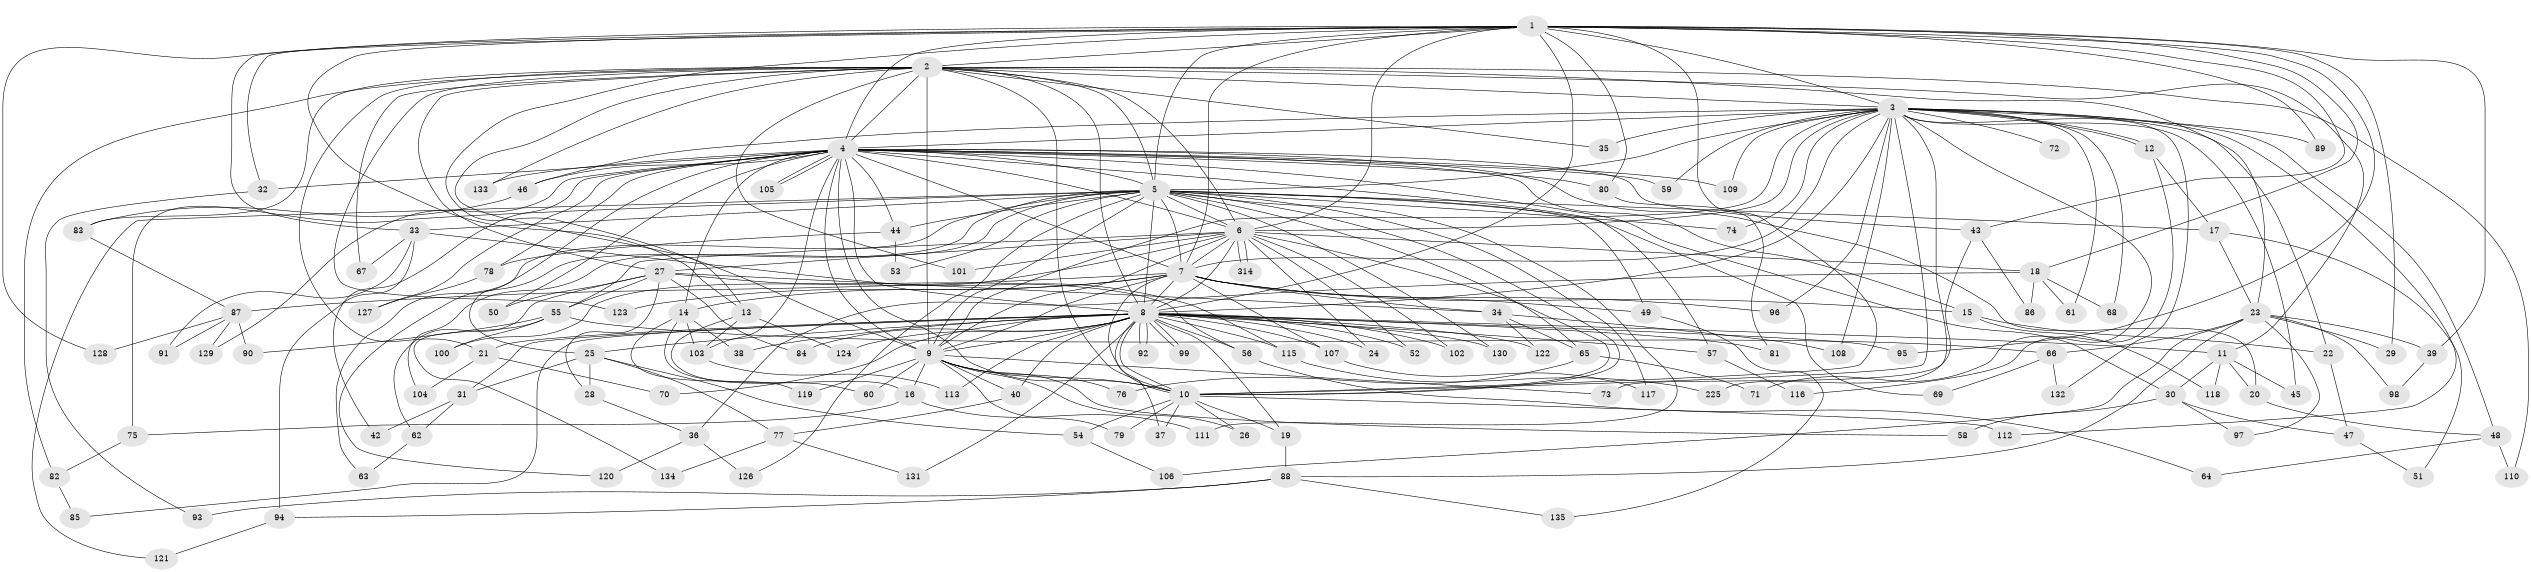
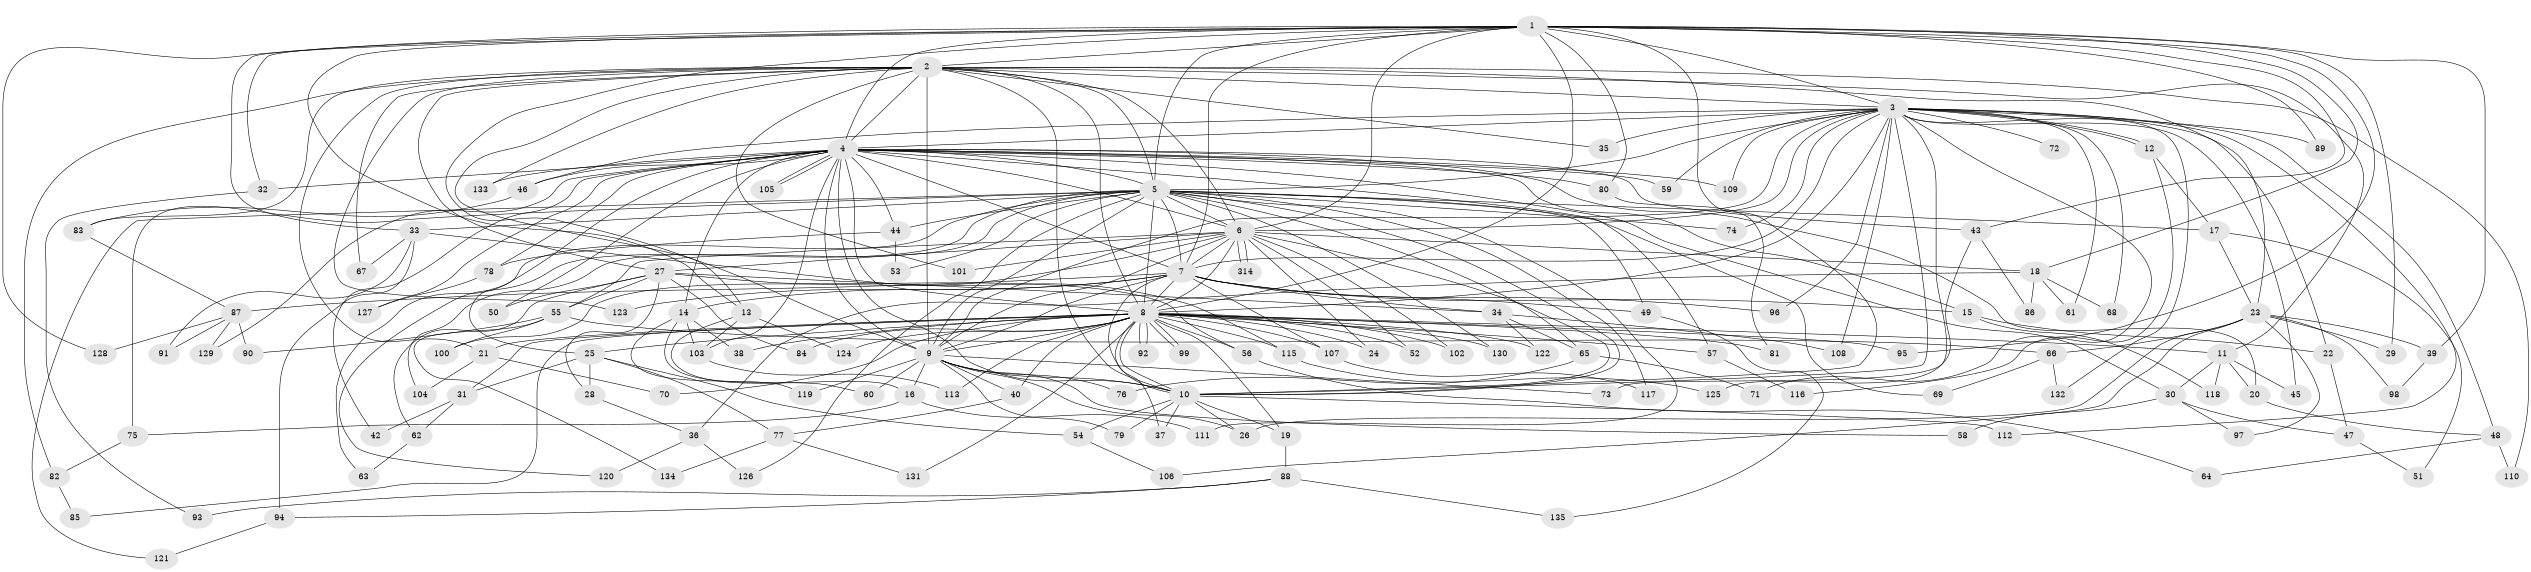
(1713, 395) -> (1713, 395)
(1792, 468) -> (1762, 419)
